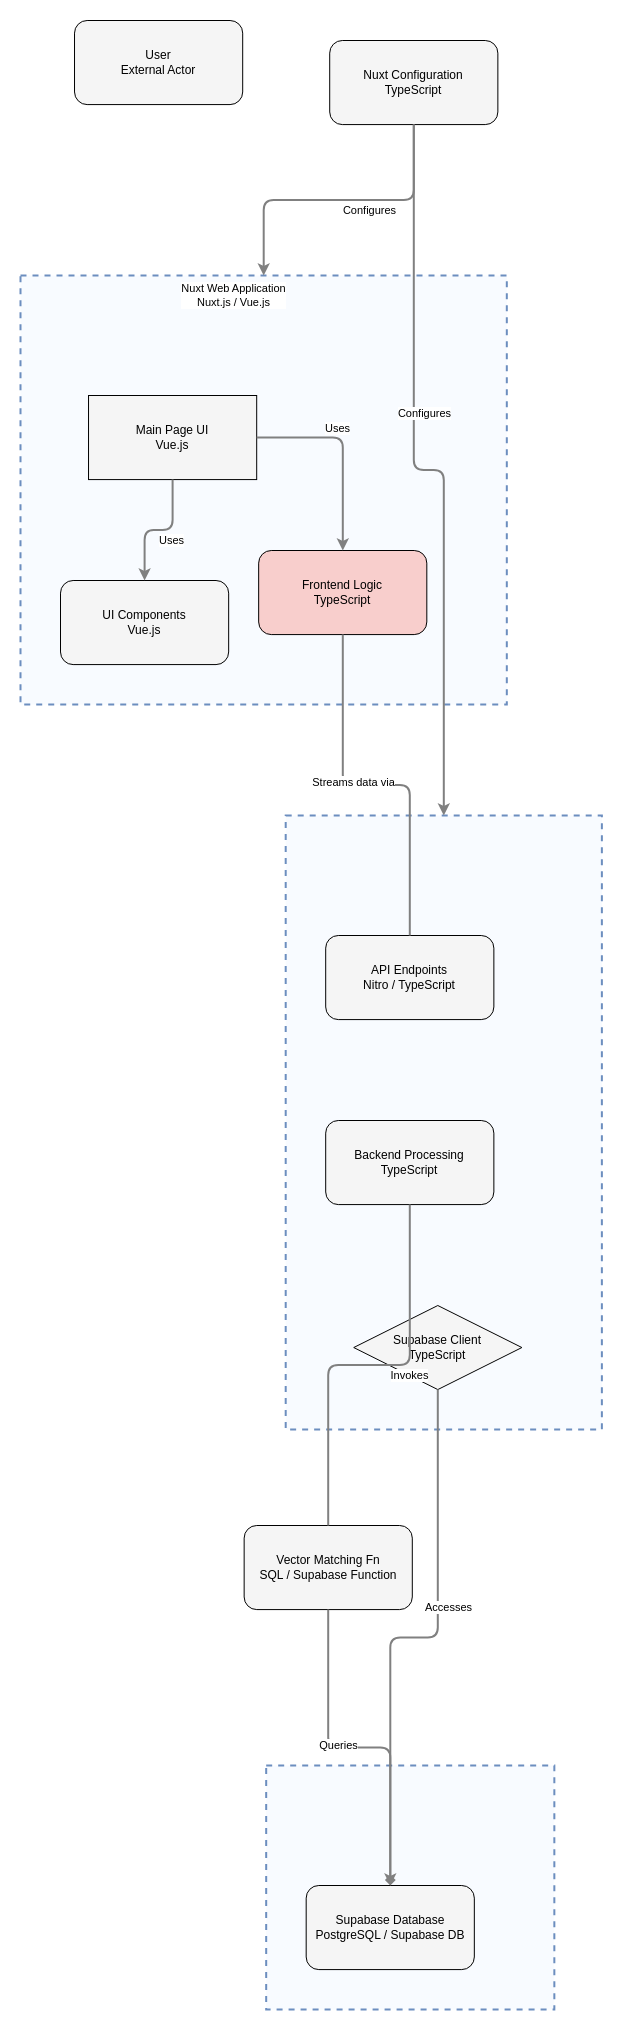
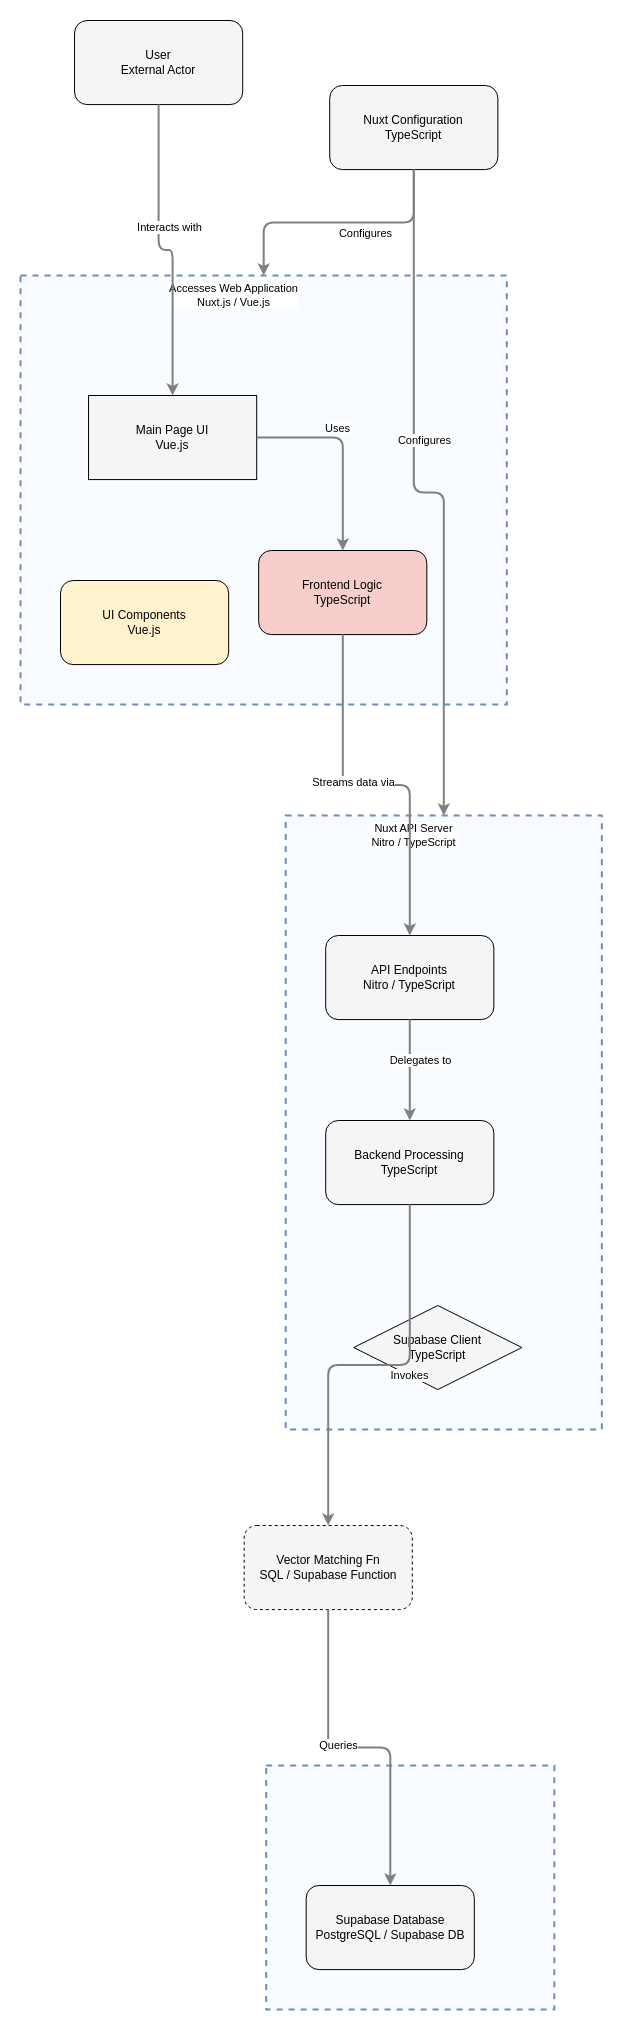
(414, 83) -> (414, 128)
none -> (162, 249)
(234, 296) -> (234, 296)
(163, 530) -> none
(145, 623) -> (145, 623)
none -> (414, 836)
(410, 927) -> (410, 925)
none -> (410, 1066)
(328, 1519) -> (328, 1515)
(328, 1568) -> (328, 1568)
(438, 1583) -> none
(388, 1750) -> (388, 1750)
